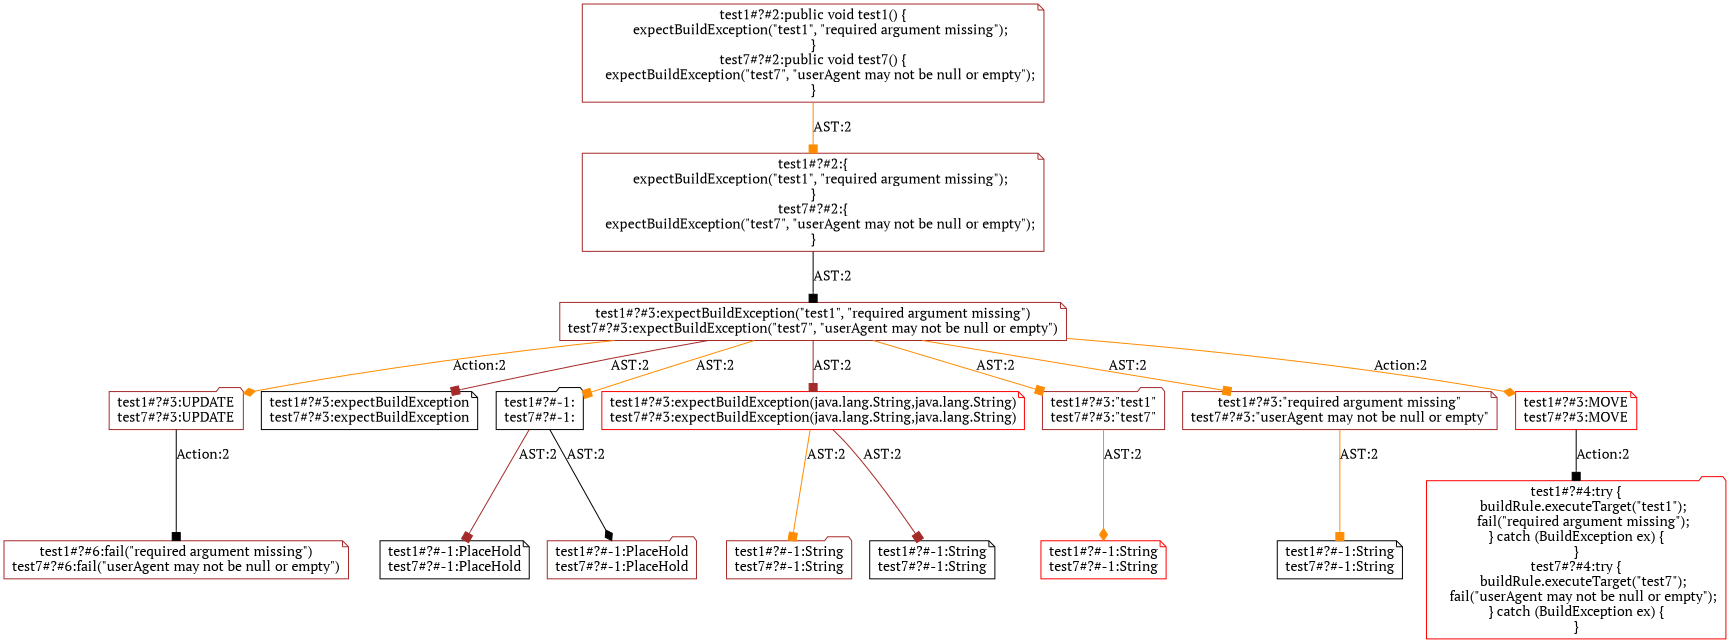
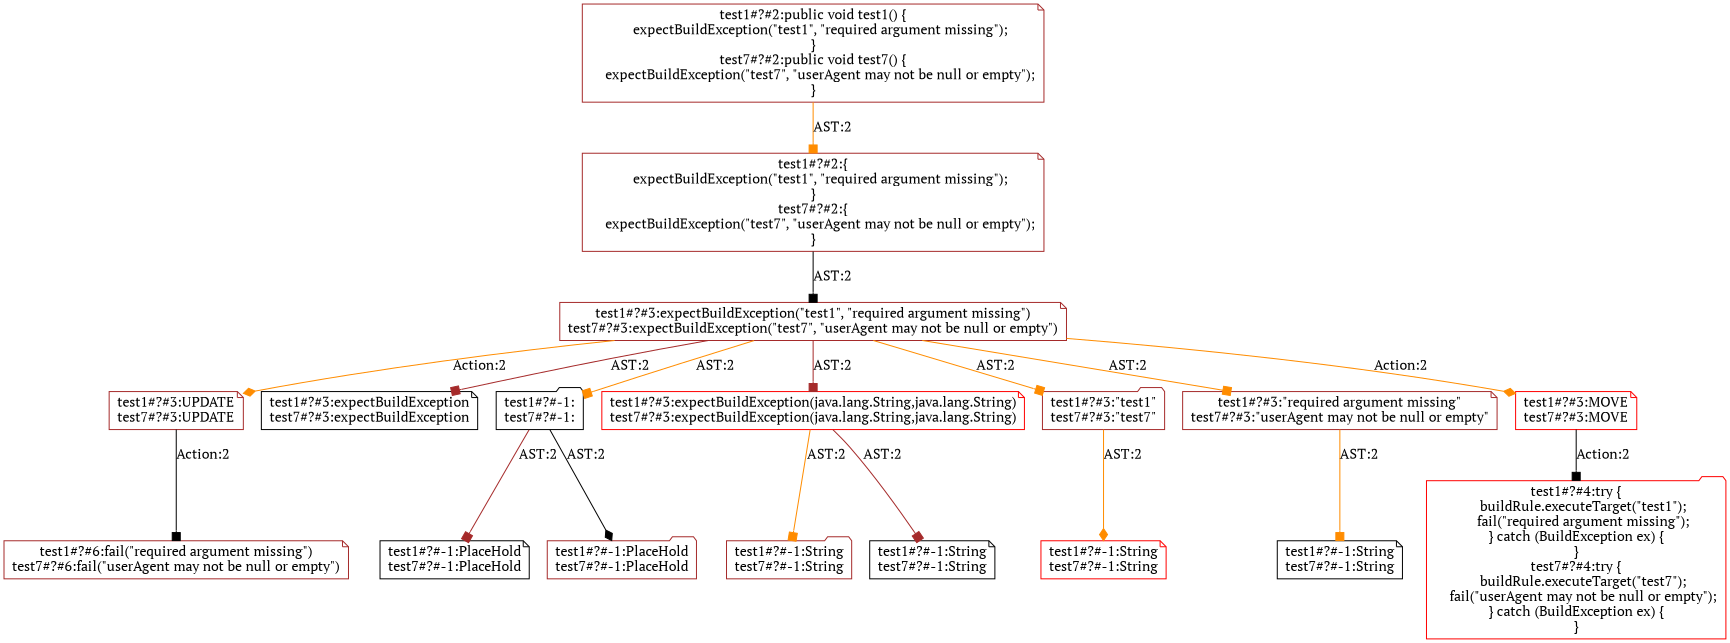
(176, 411) -> (176, 411)
